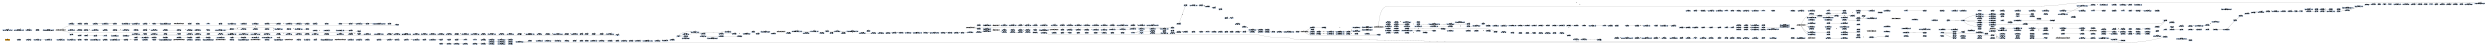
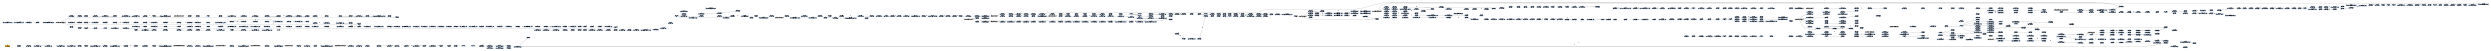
none -> (2102, 43)
